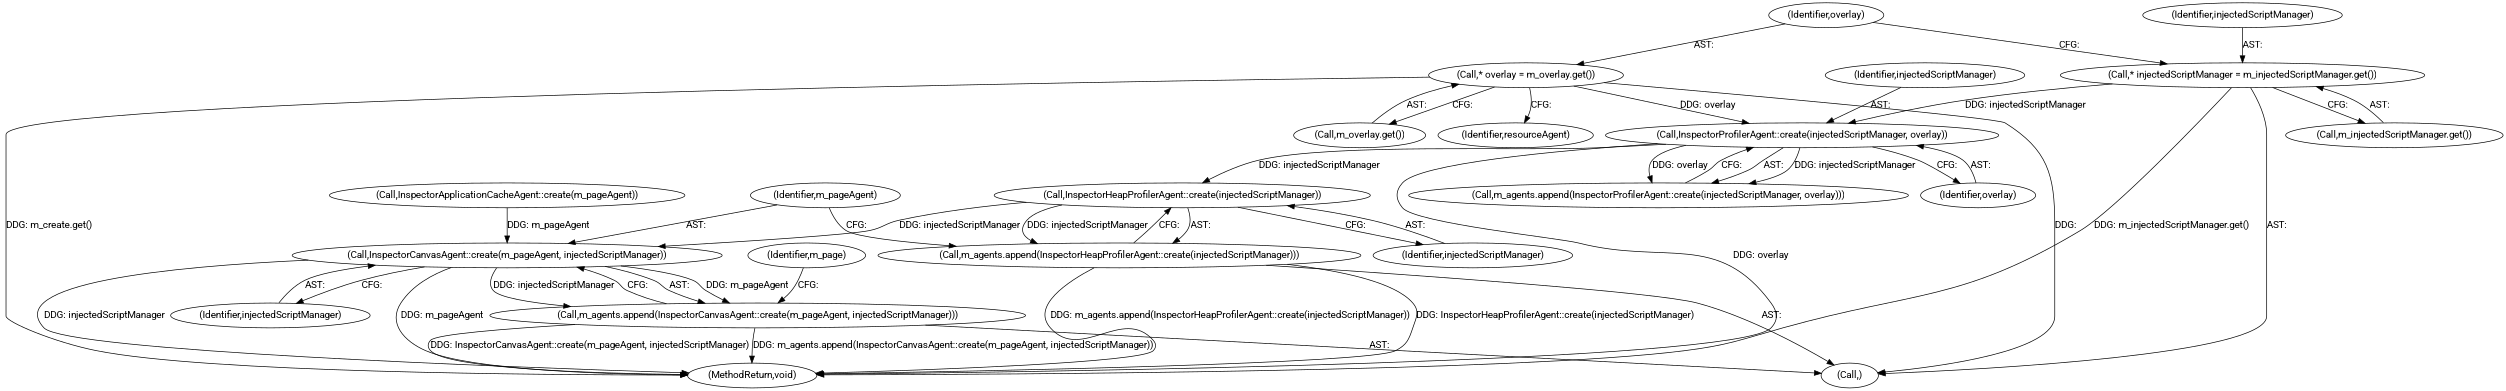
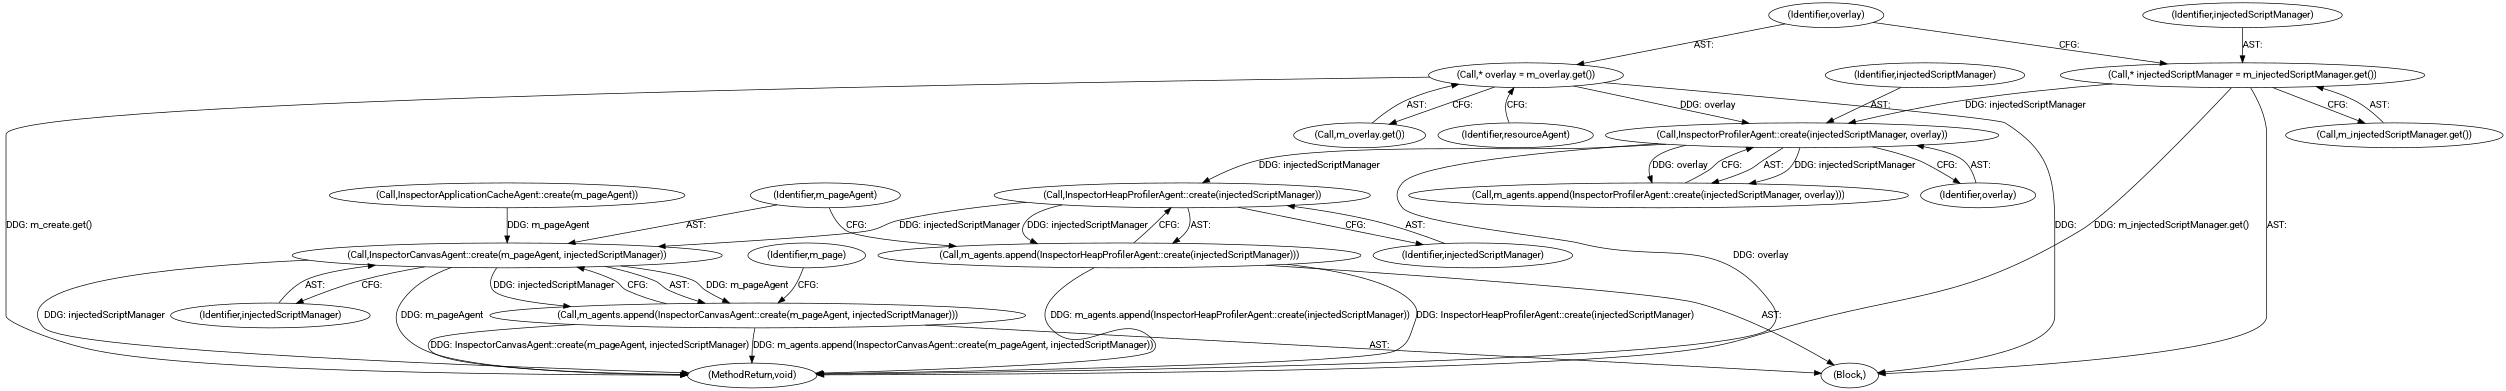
(1531, 103) -> (1506, 108)
(1850, 376) -> (1850, 376)
